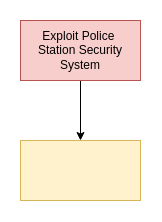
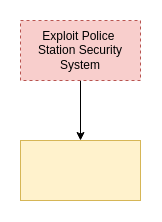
(81, 51) -> (81, 51)
